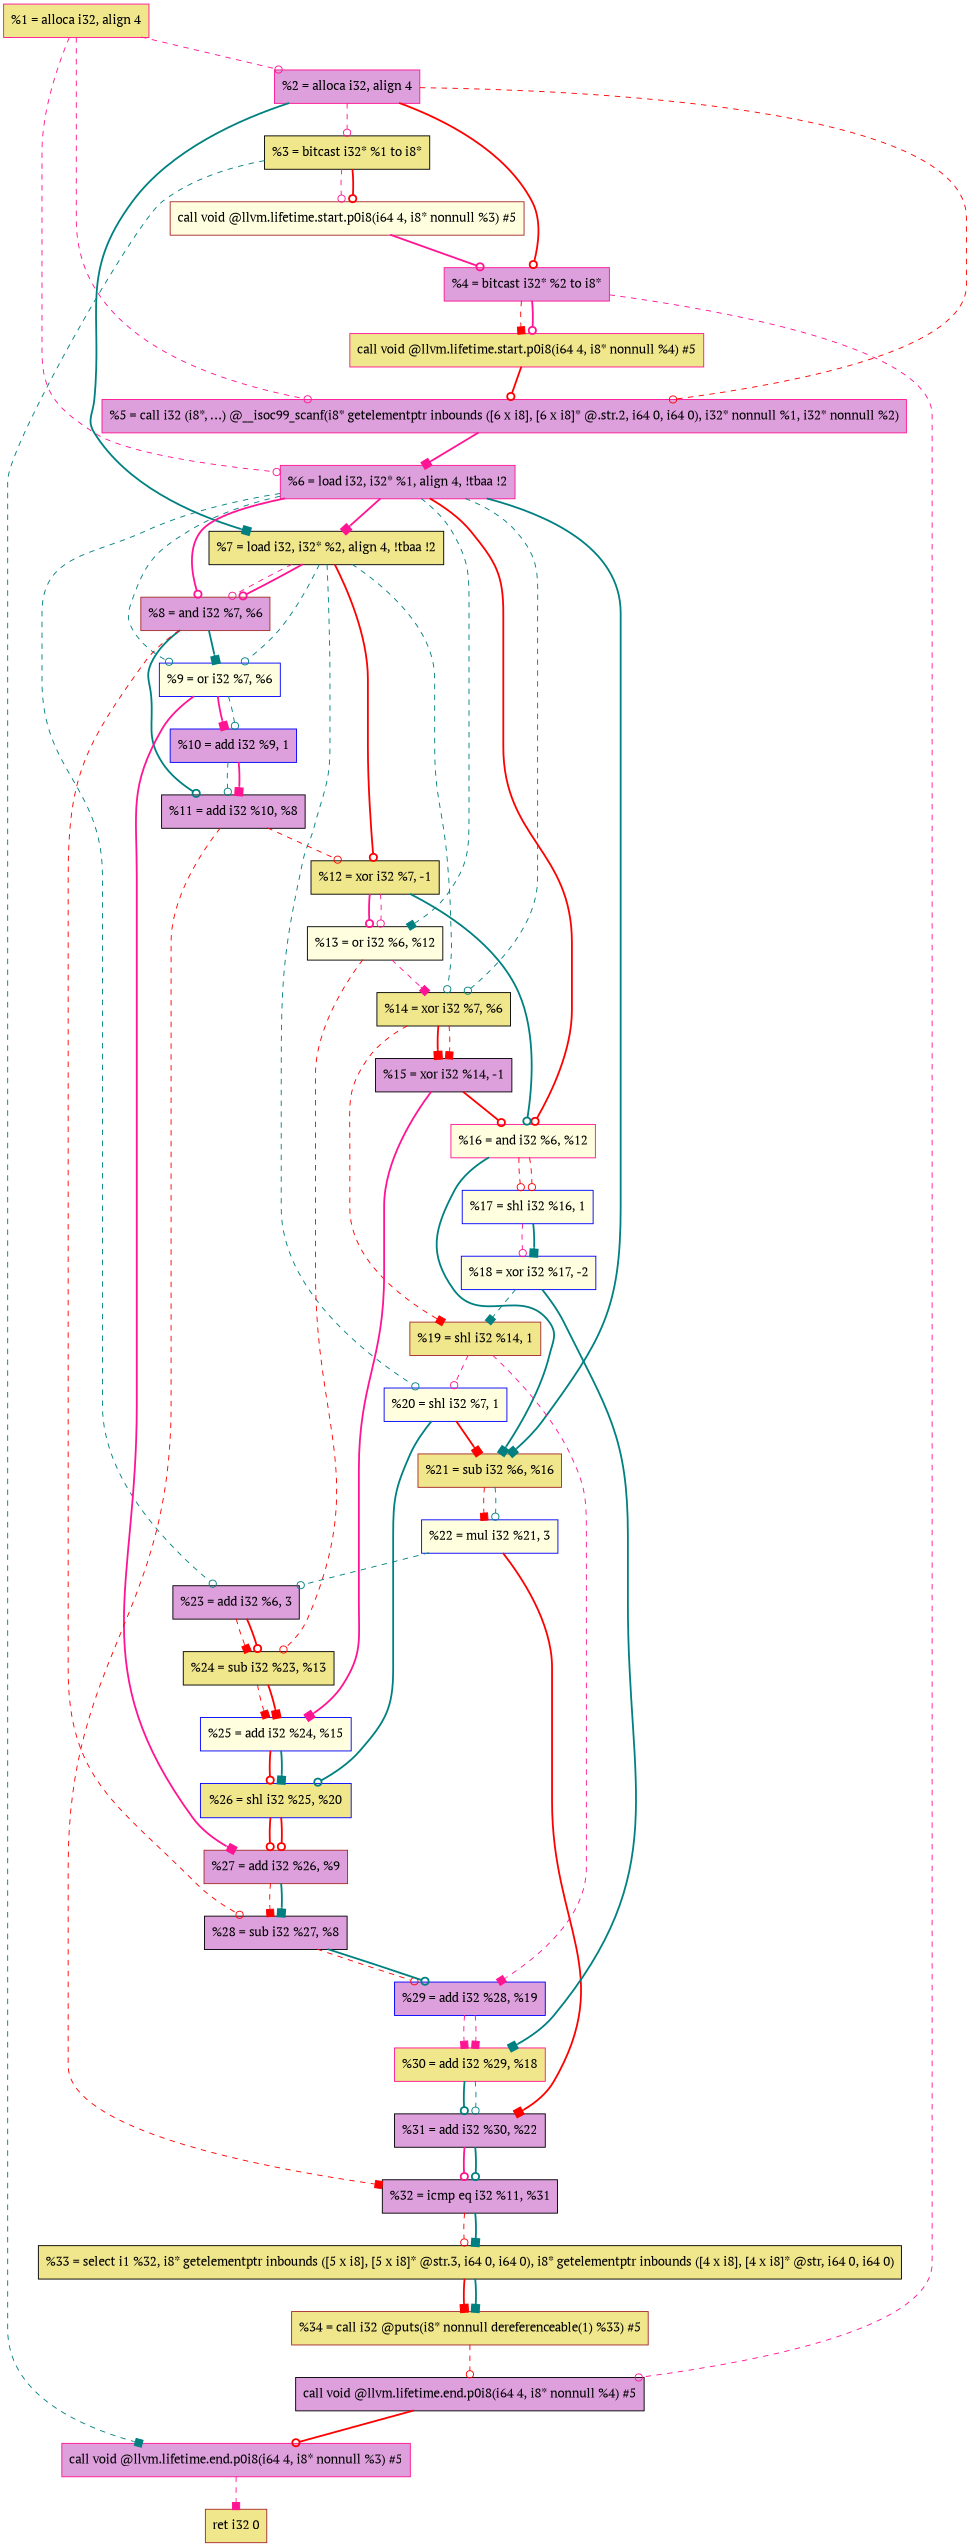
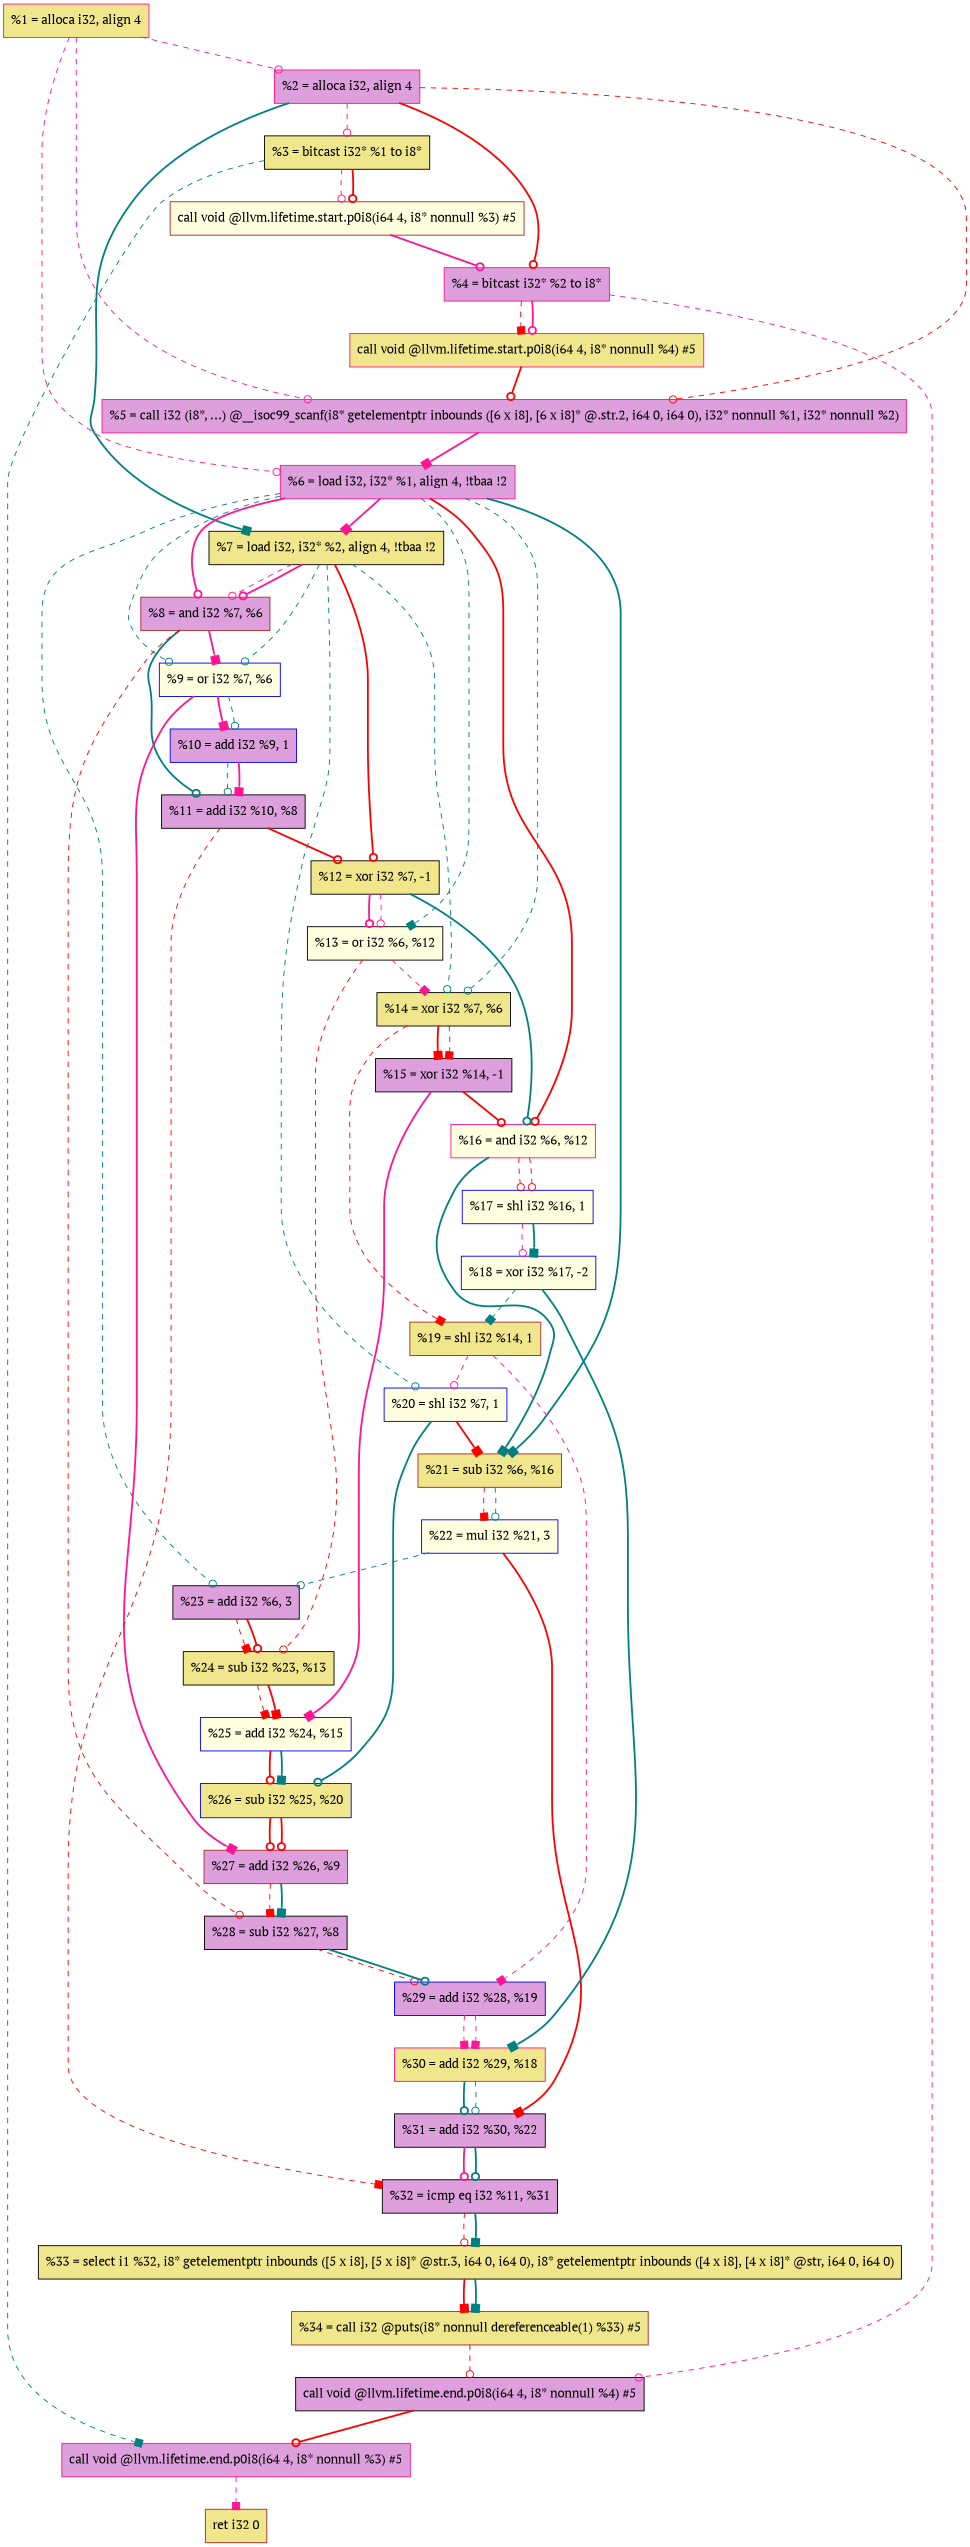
(212, 642) -> (212, 642)
(301, 843) -> (301, 843)
(276, 1801) -> (276, 1801)
